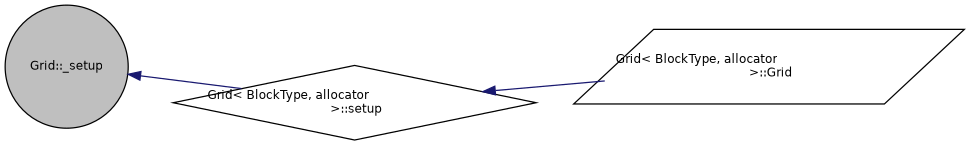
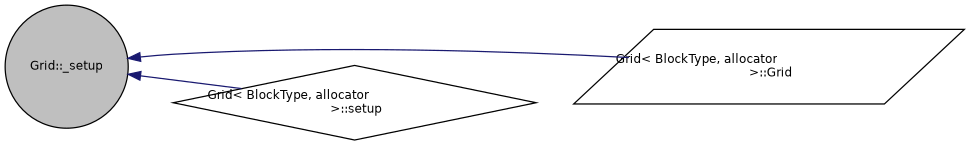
(550, 86) -> (385, 50)
